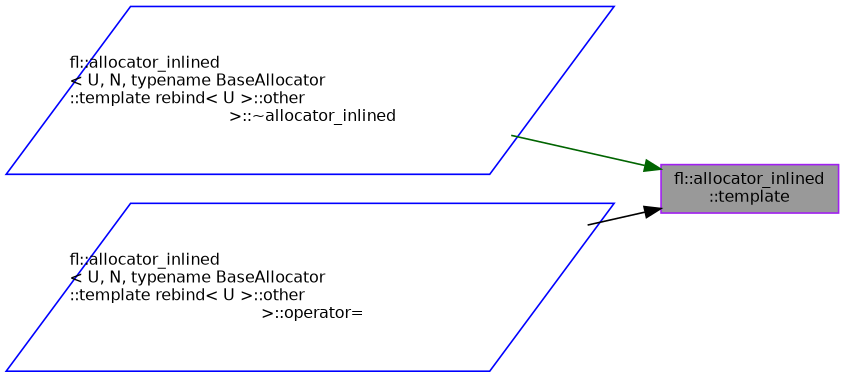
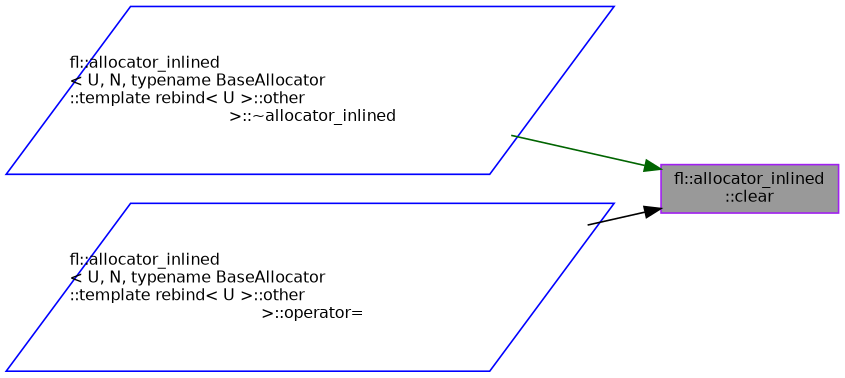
(750, 189) -> (750, 189)
